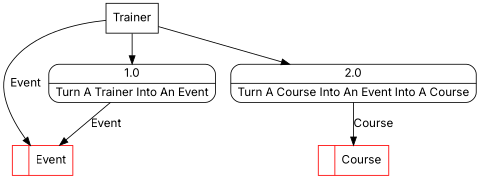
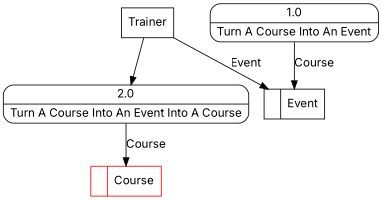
(132, 45) -> none
(132, 92) -> (294, 32)
(106, 124) -> (315, 63)
(43, 160) -> (294, 104)
